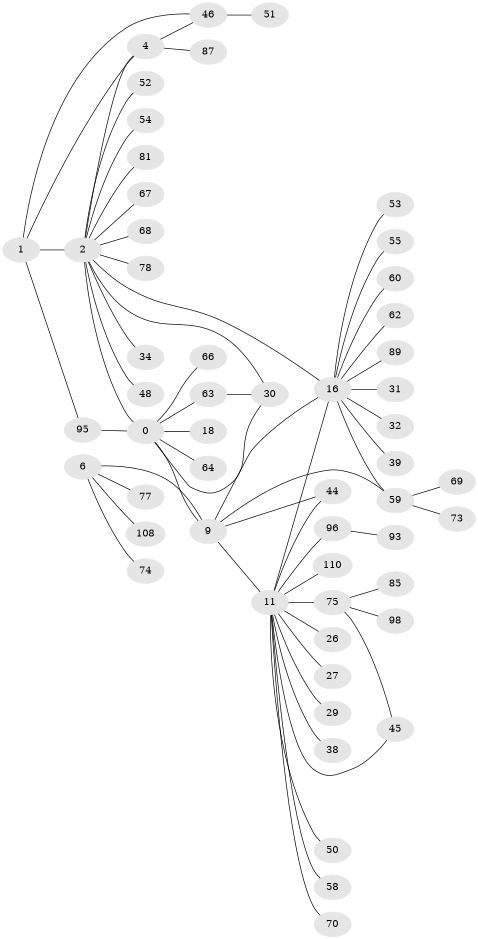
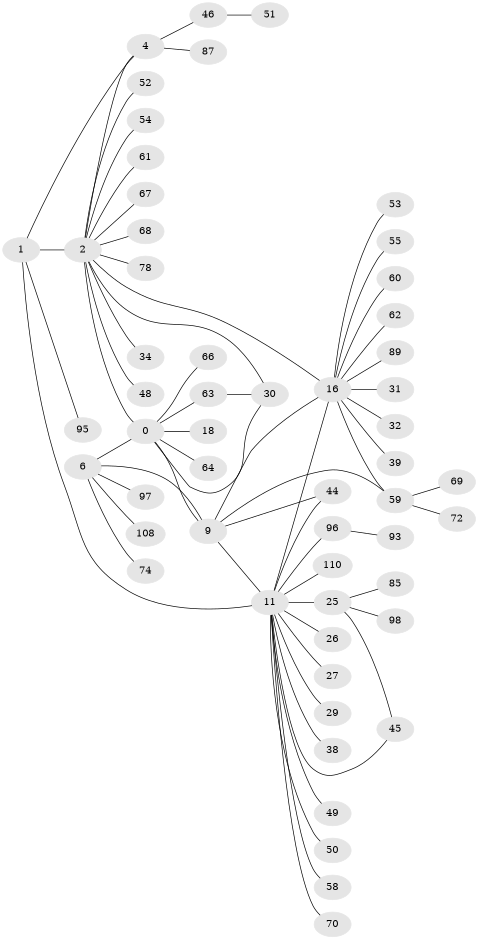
(69, 93) -> (69, 498)
(146, 157) -> (146, 157)
(114, 431) -> (114, 449)
(146, 497) -> (146, 497)
(457, 519) -> (457, 519)
(333, 603) -> (333, 603)
none -> (333, 813)
